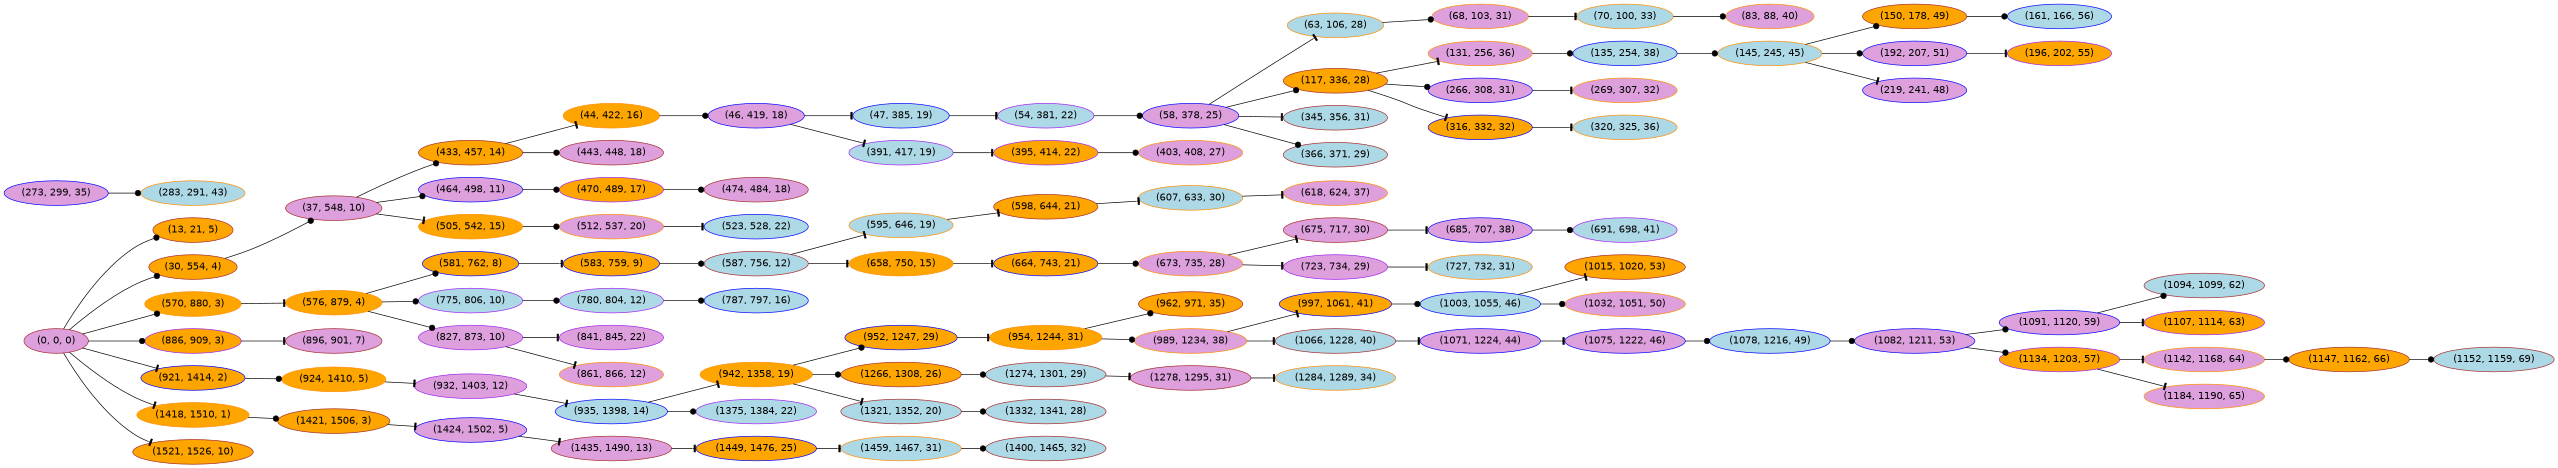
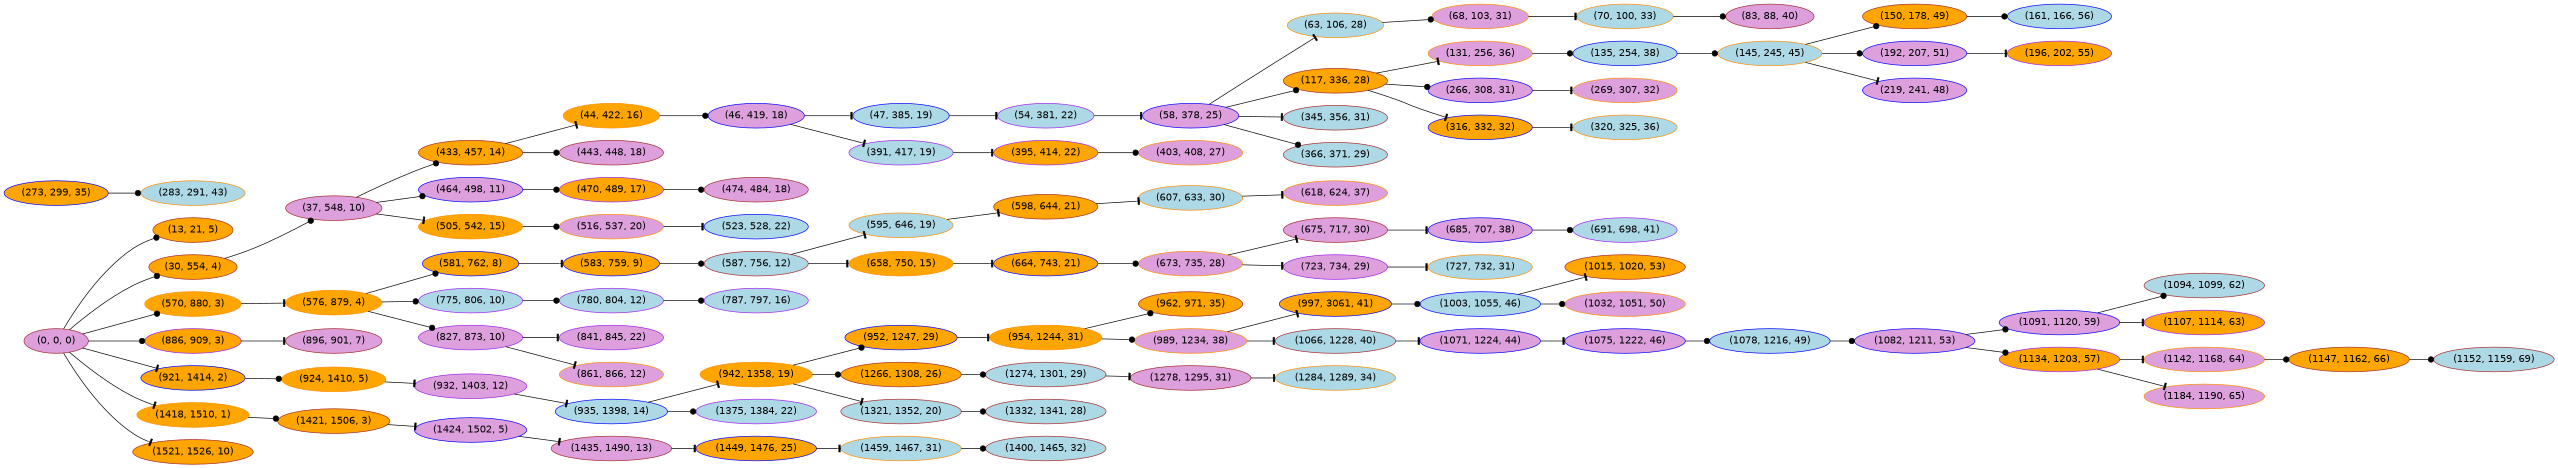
(1770, 16) -> (1770, 16)
(1117, 116) -> (1117, 116)
(56, 193) -> (56, 193)
(611, 227) -> (611, 227)
(756, 301) -> (756, 301)
(1335, 304) -> (1335, 304)
